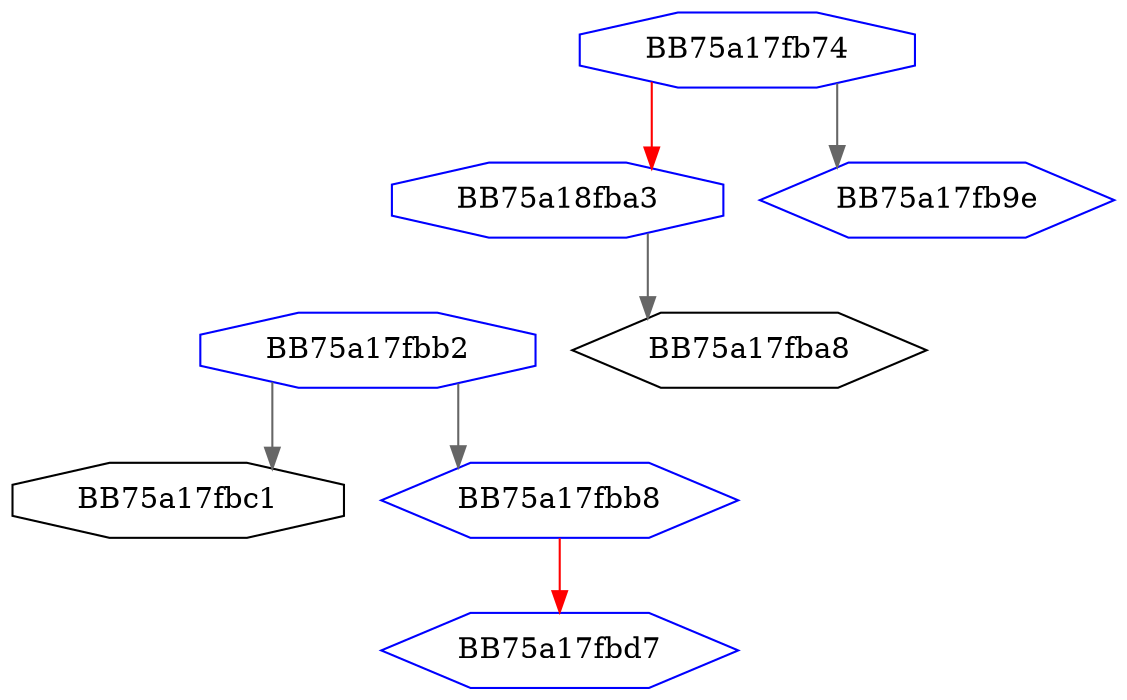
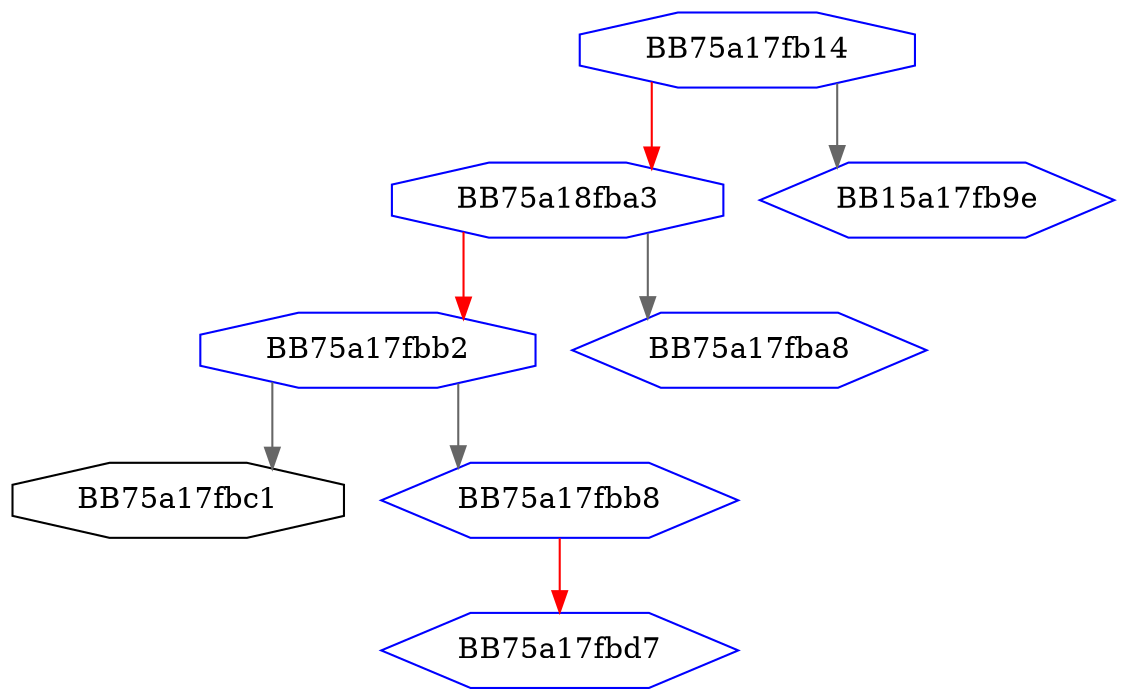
(747, 50) -> (747, 50)
(937, 200) -> (937, 200)
none -> (464, 265)
(749, 350) -> (749, 350)
